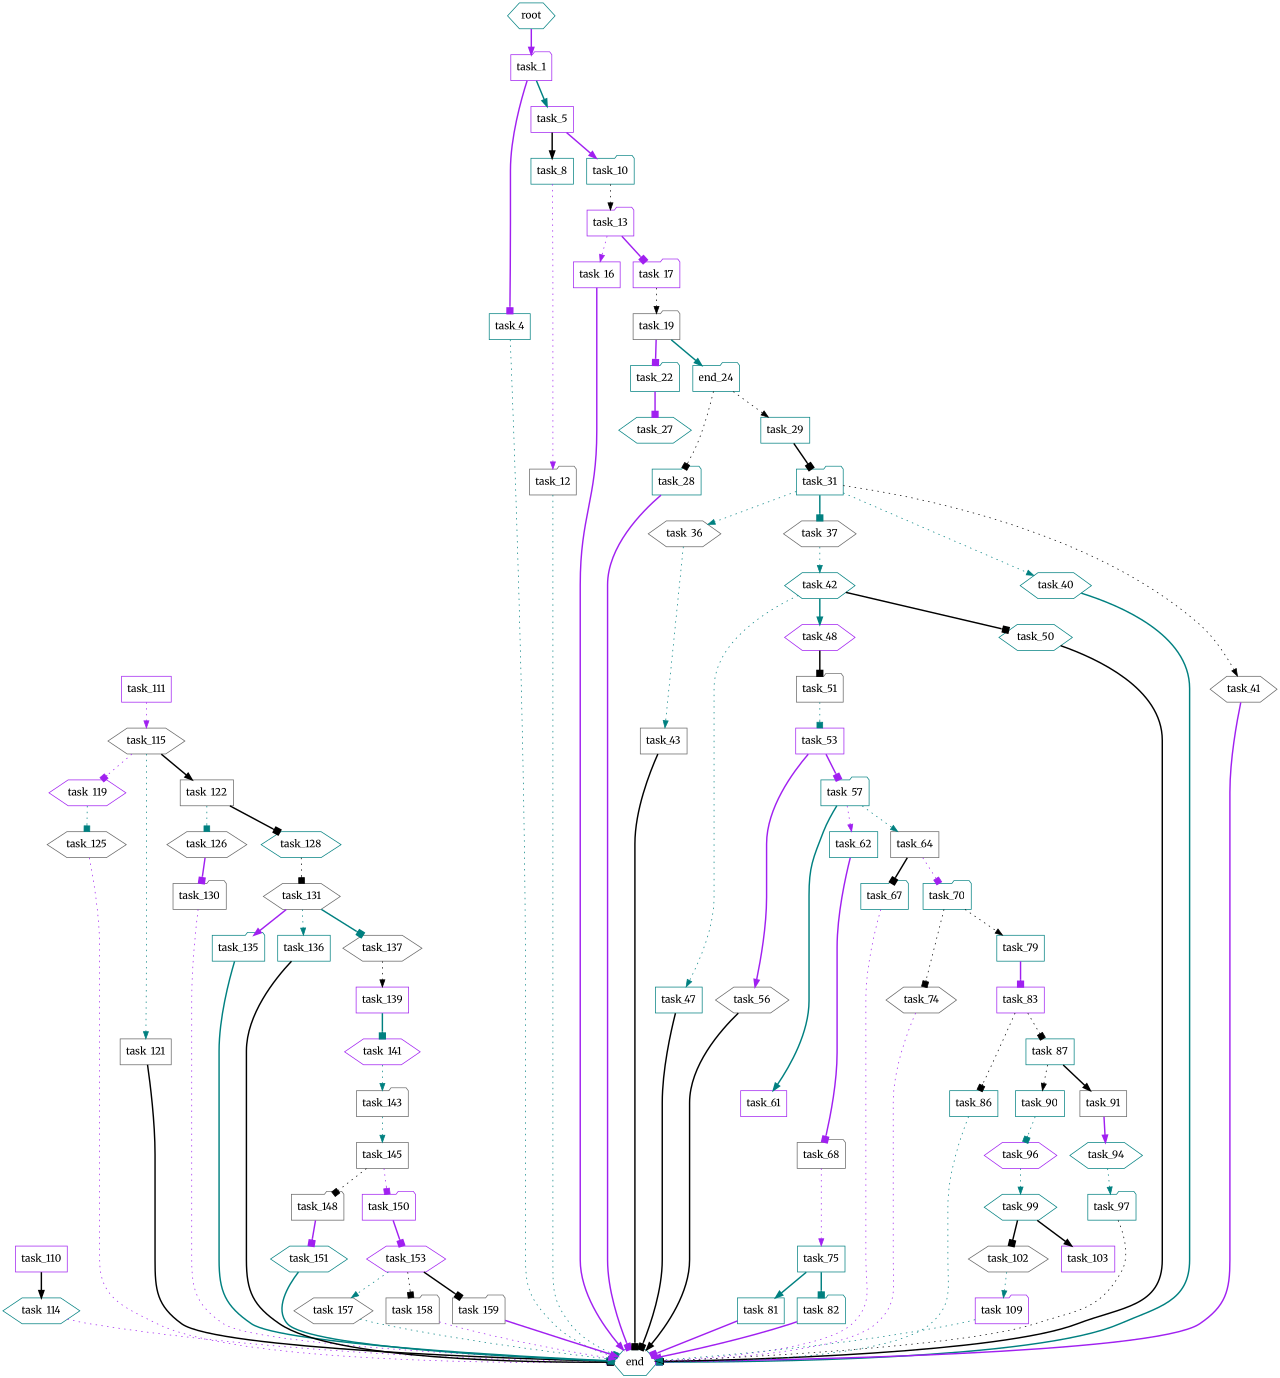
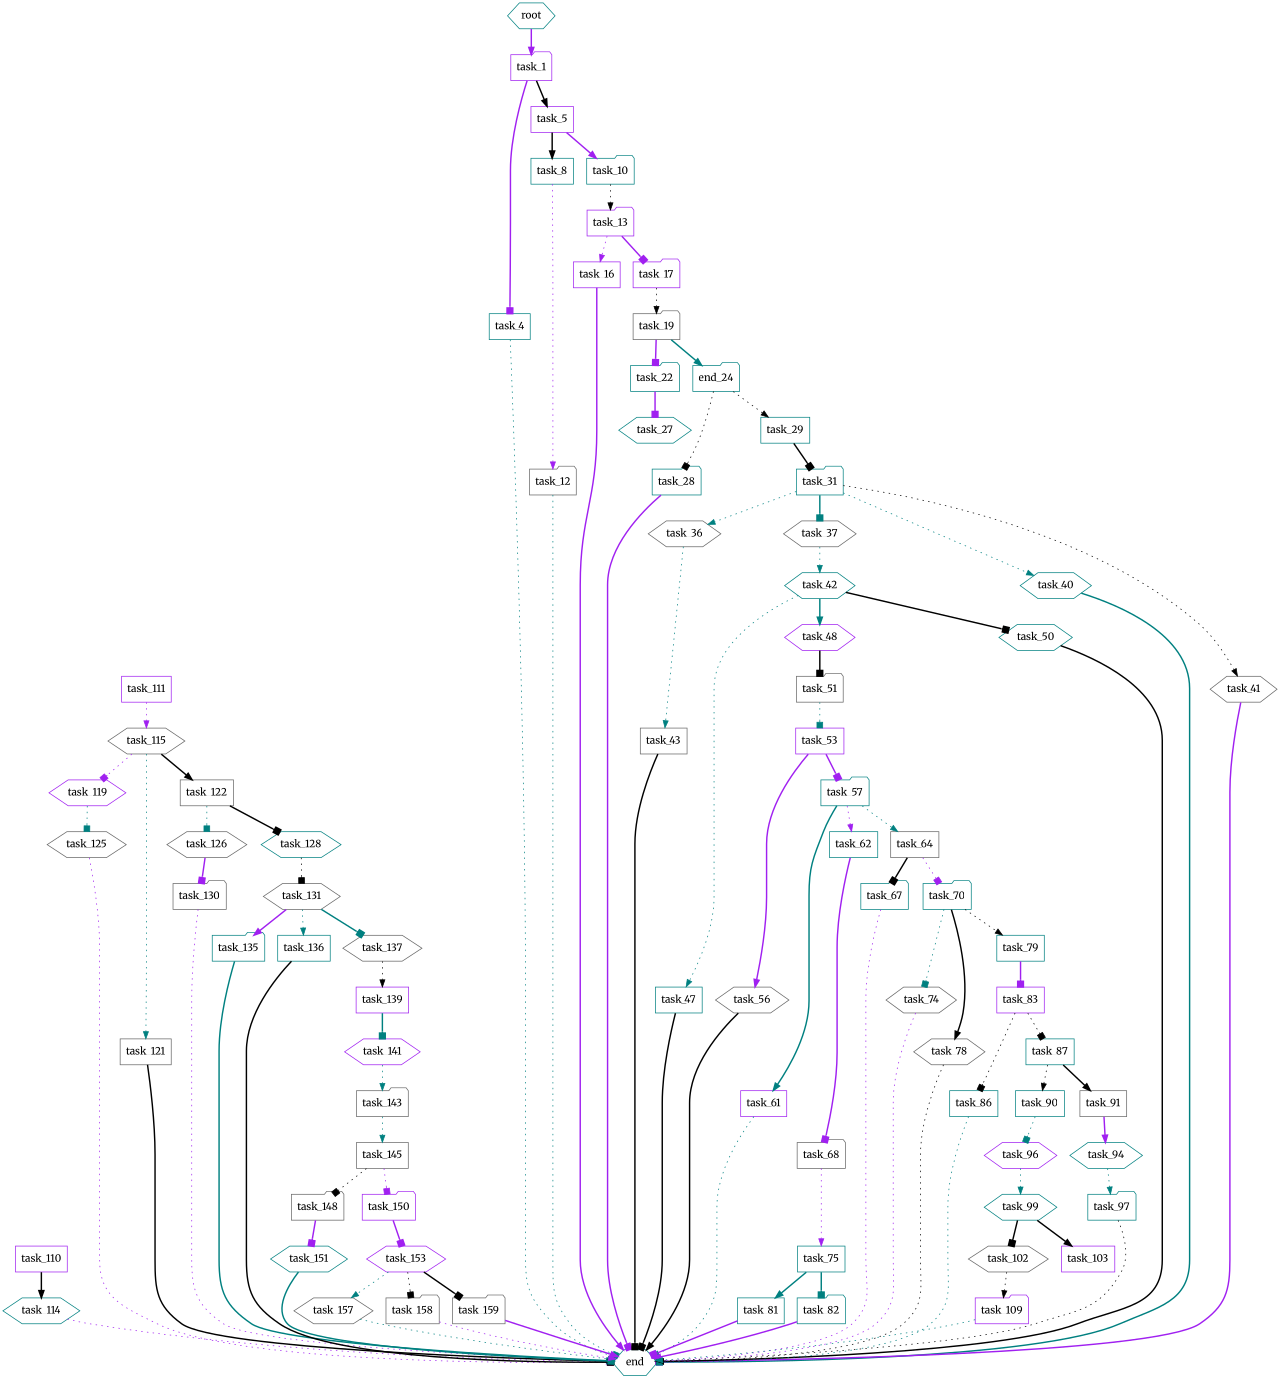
(540, 90) -> (540, 90)
(935, 945) -> (935, 945)
none -> (949, 1052)
none -> (717, 1243)
(1006, 1281) -> (1006, 1281)
